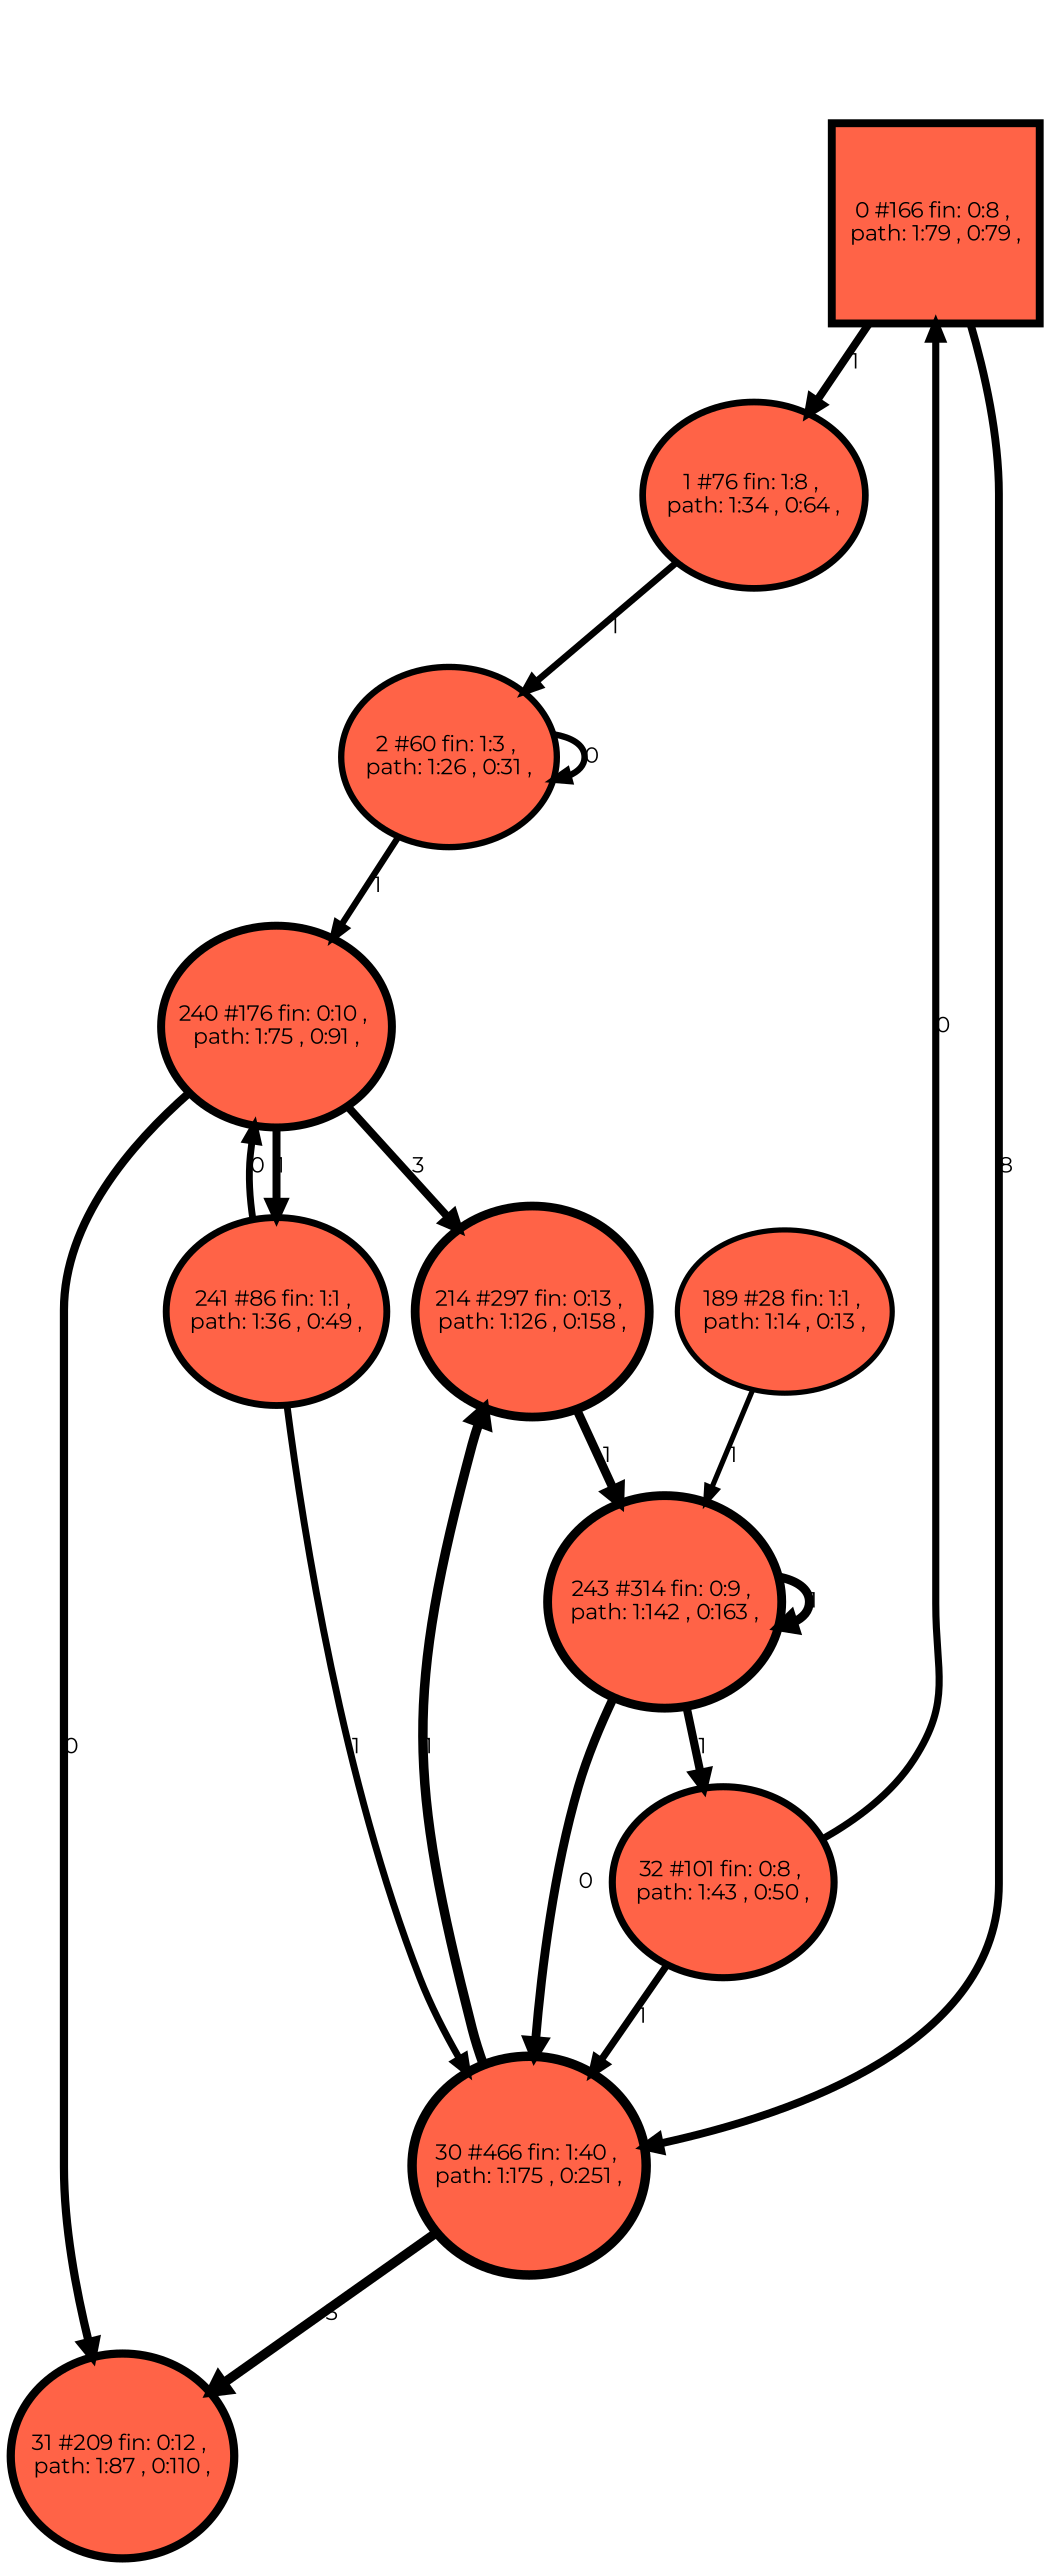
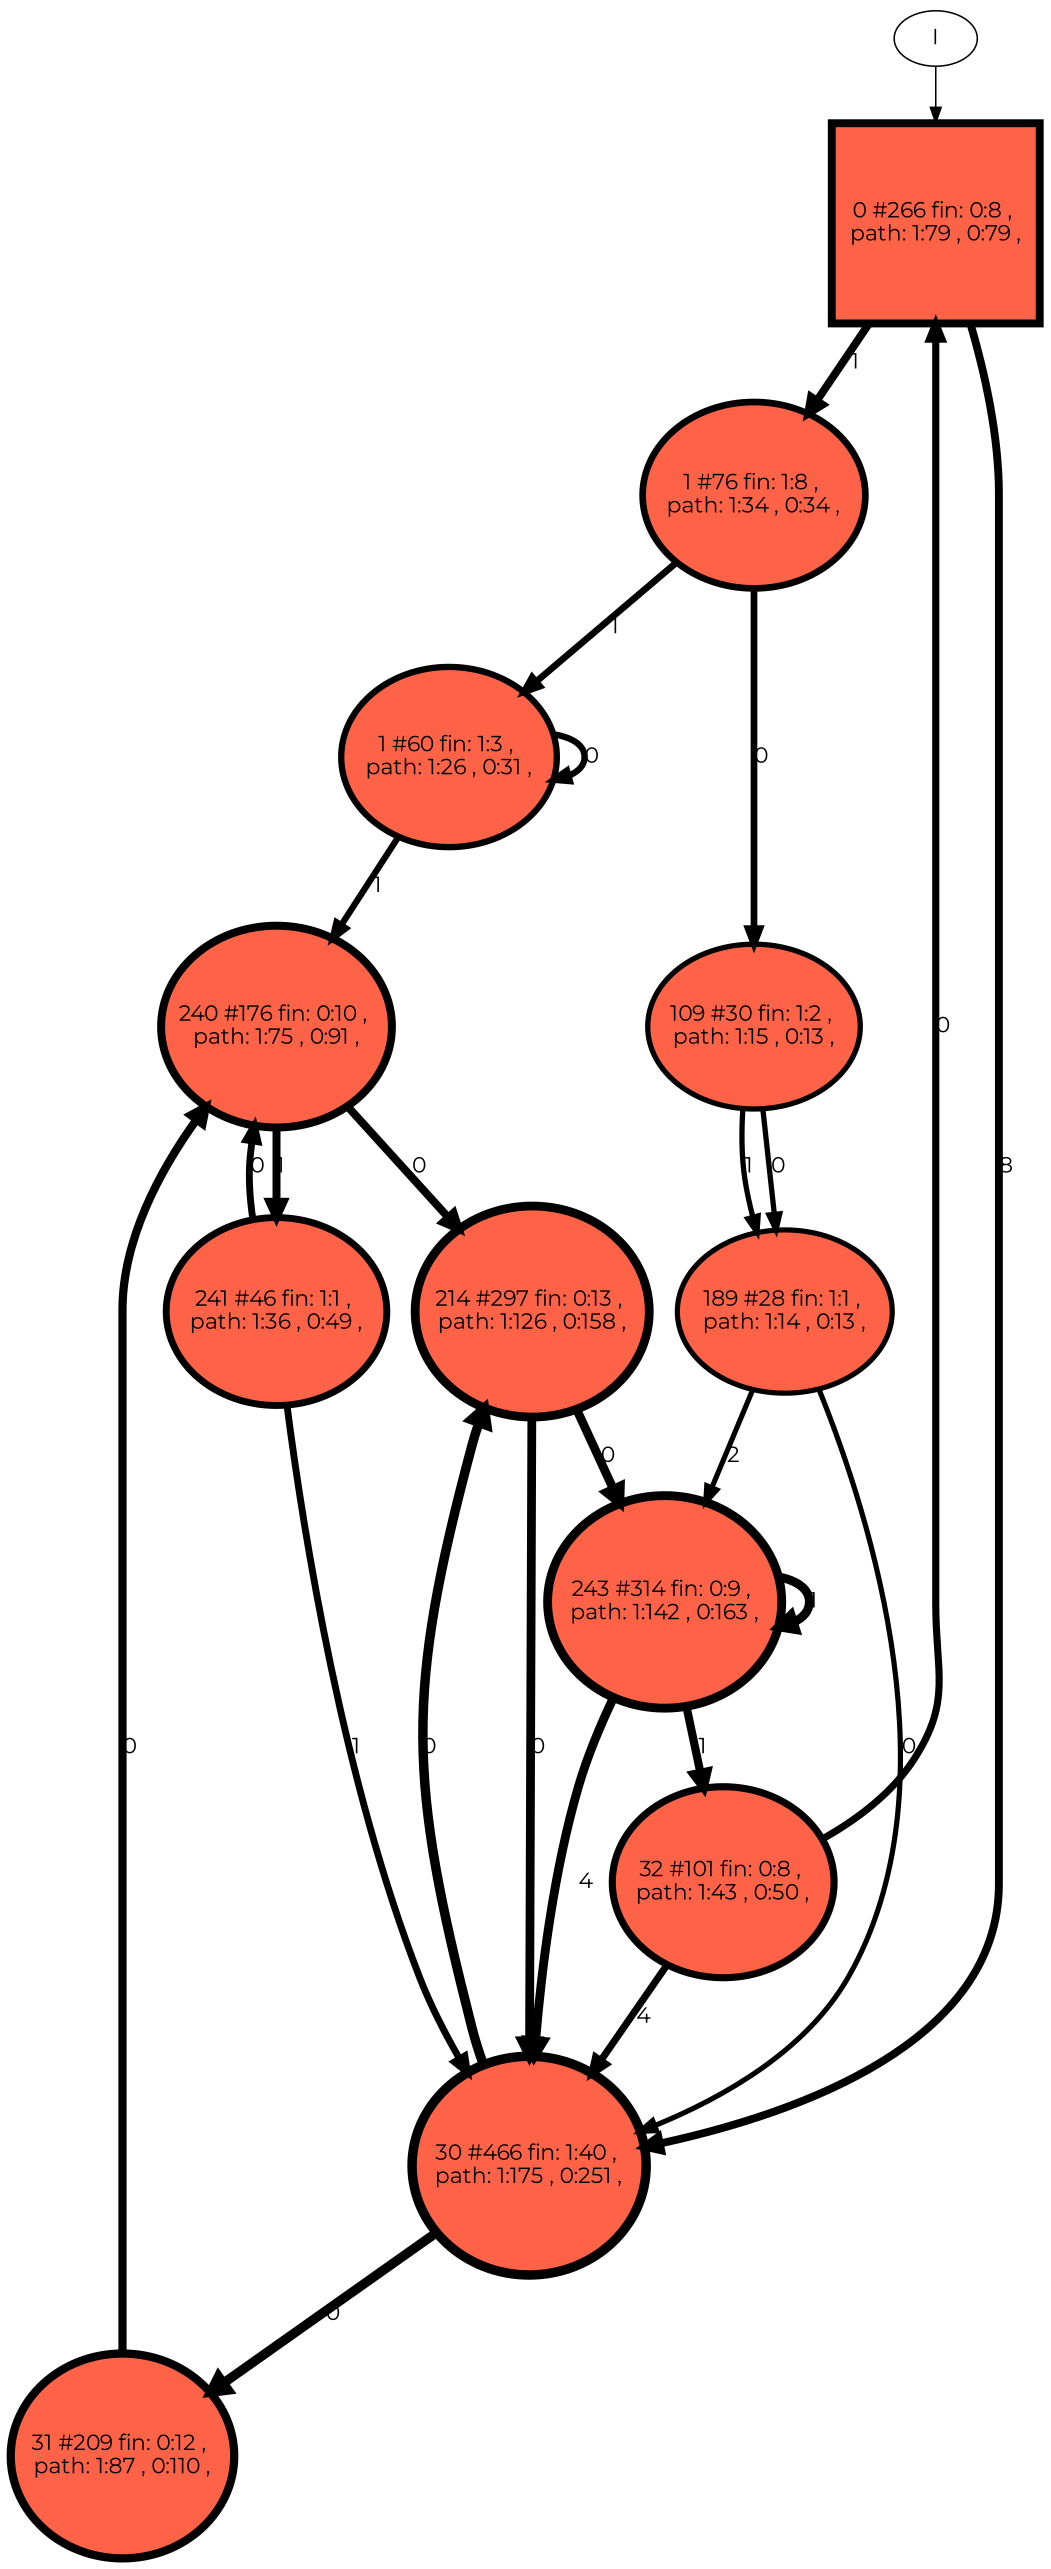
none -> (936, 39)
(936, 223) -> (936, 223)
(754, 495) -> (754, 495)
(449, 757) -> (449, 757)
none -> (754, 1027)
(422, 1167) -> (422, 1167)
(277, 1312) -> (277, 1312)
(611, 1456) -> (611, 1456)
(737, 1456) -> (737, 1456)
(64, 1698) -> (122, 1728)
none -> (531, 1729)
(432, 1747) -> (432, 1747)
none -> (897, 1806)
(588, 1882) -> (588, 1882)
(646, 2017) -> (646, 2017)
(336, 2314) -> (336, 2314)
